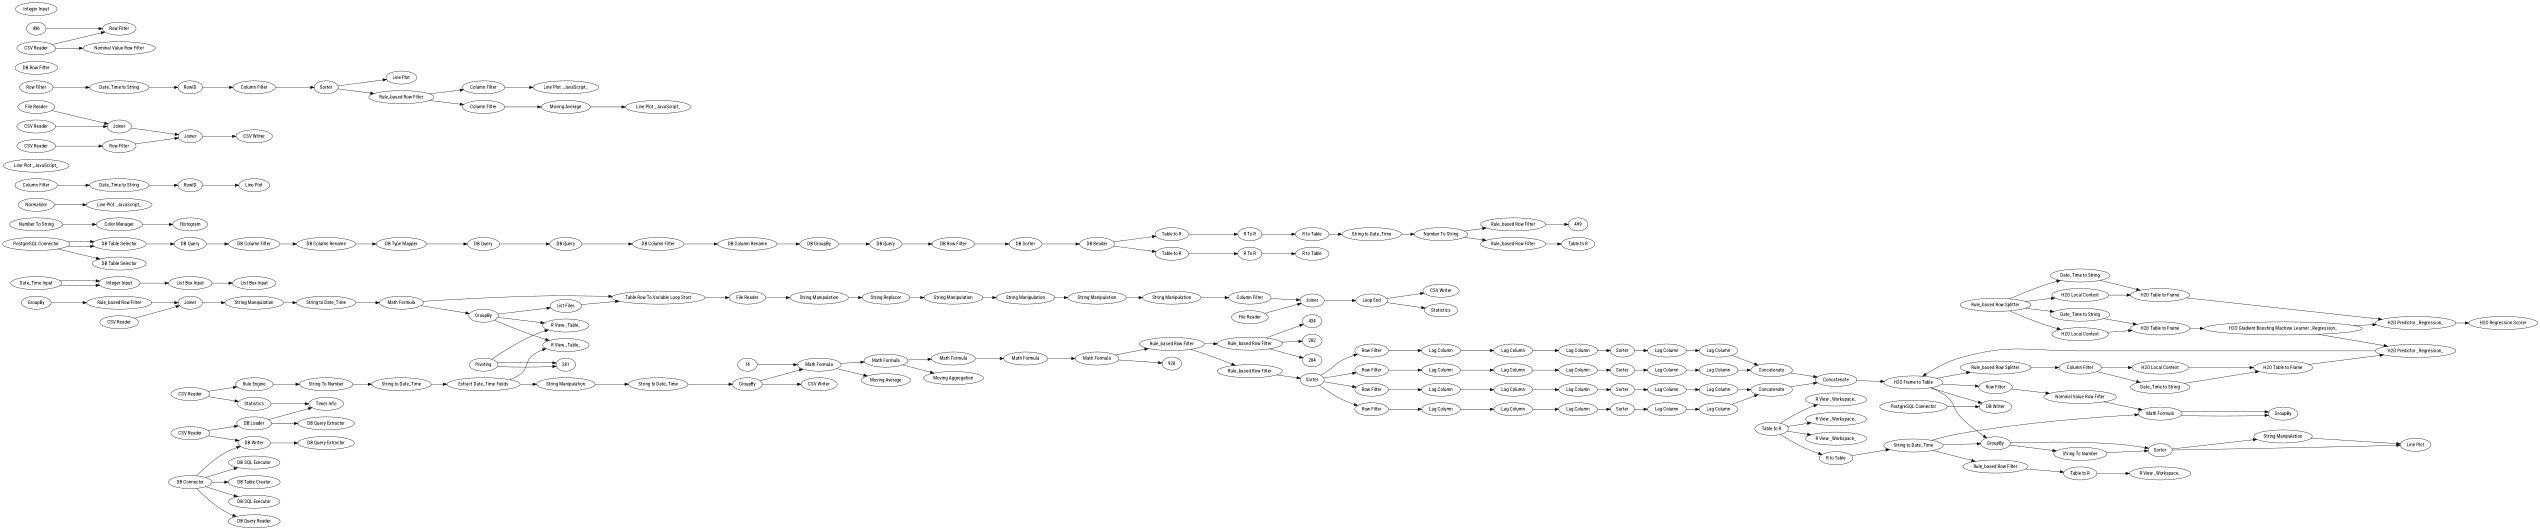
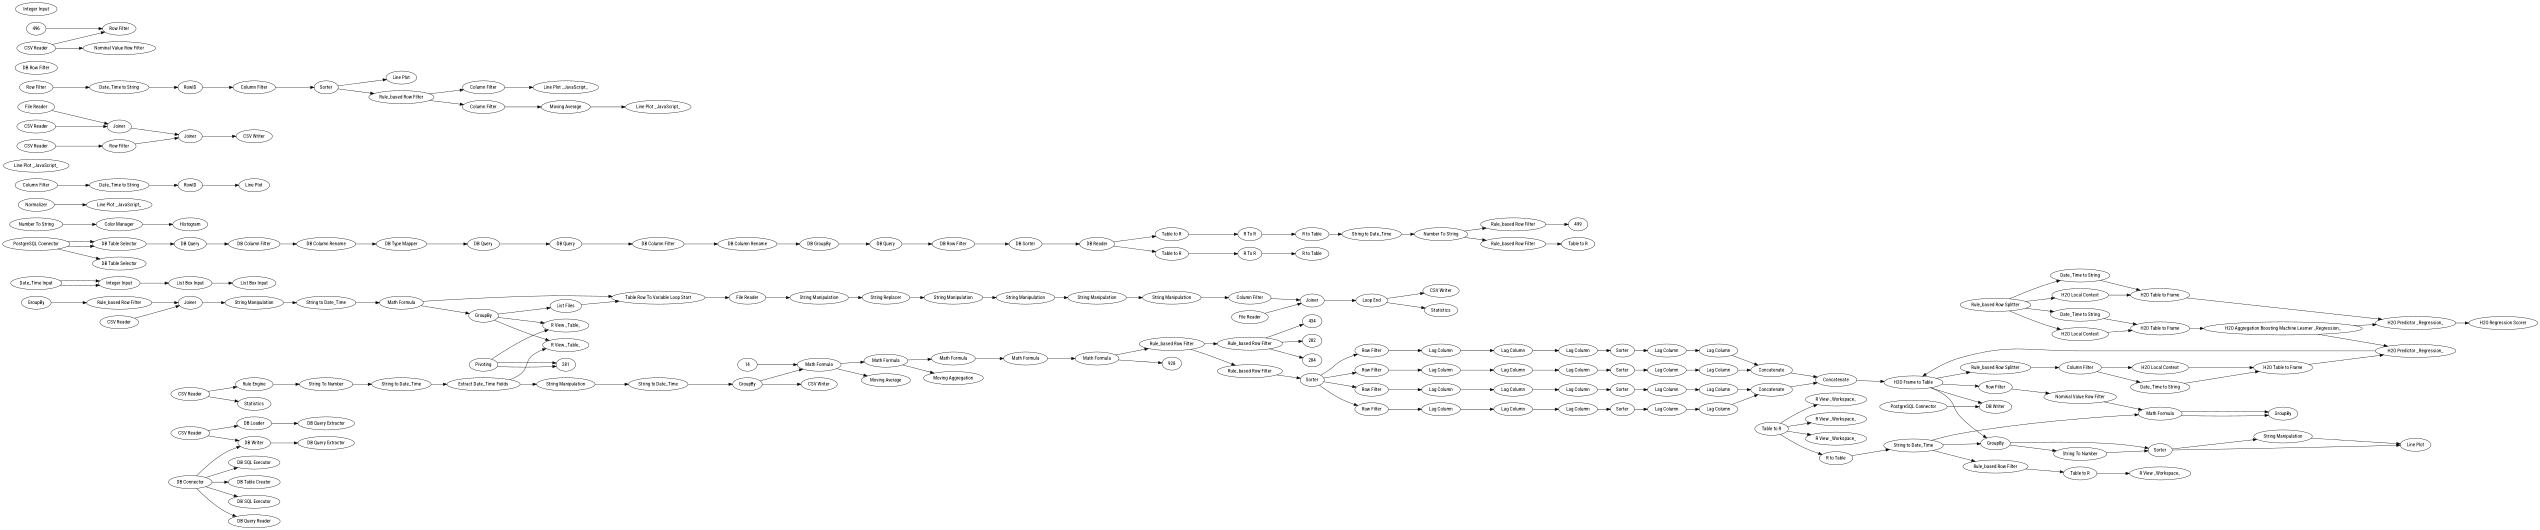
(2283, 328) -> (2283, 328)
(326, 404) -> none
